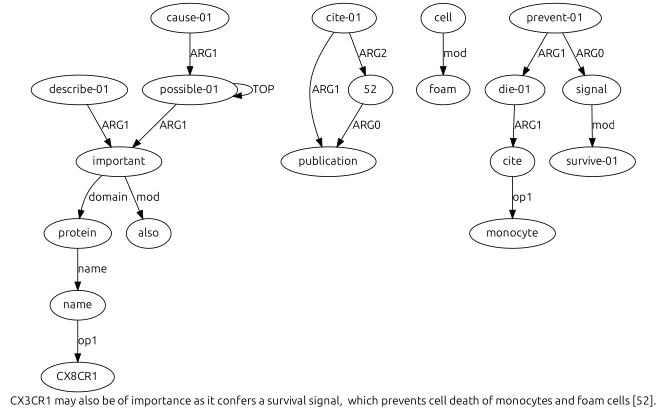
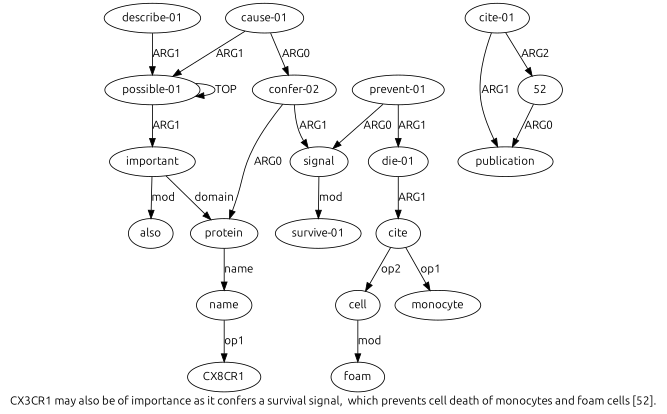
none -> (294, 90)
(97, 122) -> (152, 50)
none -> (380, 266)
